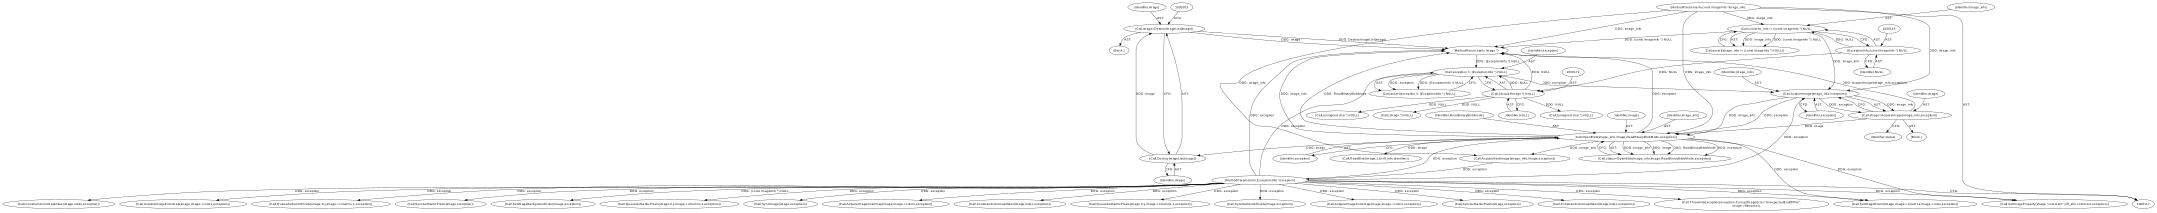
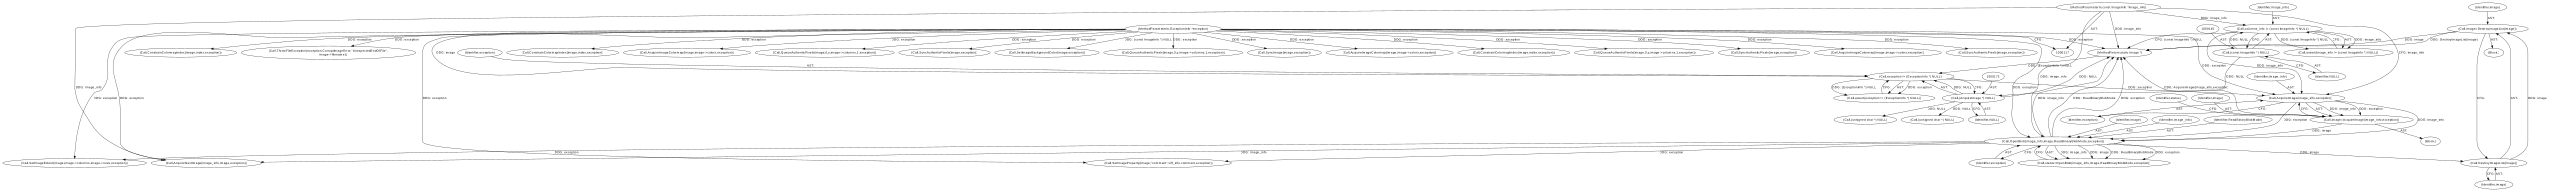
(1182, 7) -> none
(1649, 40) -> (2179, 40)
(1878, 50) -> (2246, 53)
(1943, 50) -> (2412, 53)
(1397, 115) -> none
(1892, 125) -> (2228, 113)
(1294, 126) -> (446, 53)
(1376, 159) -> none
(1401, 174) -> (317, 37)
